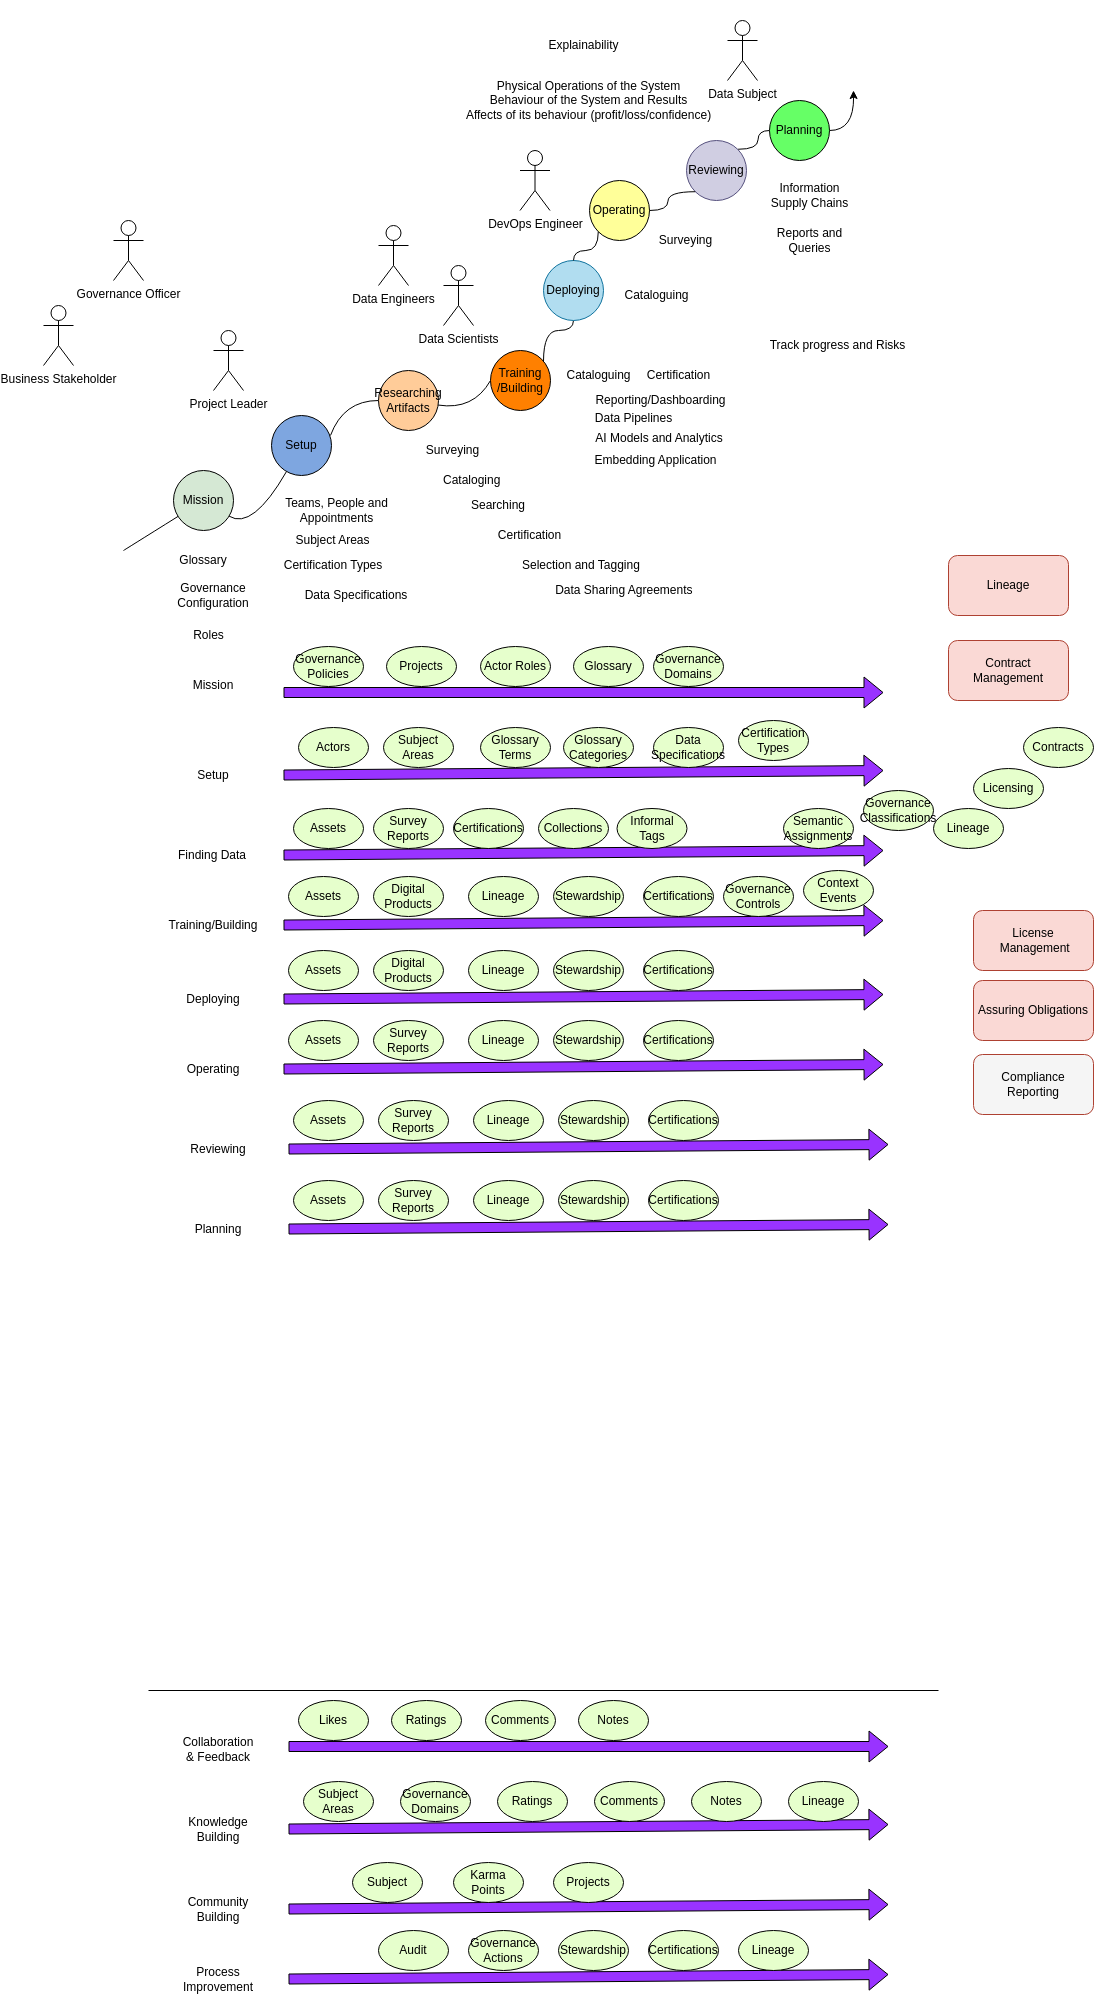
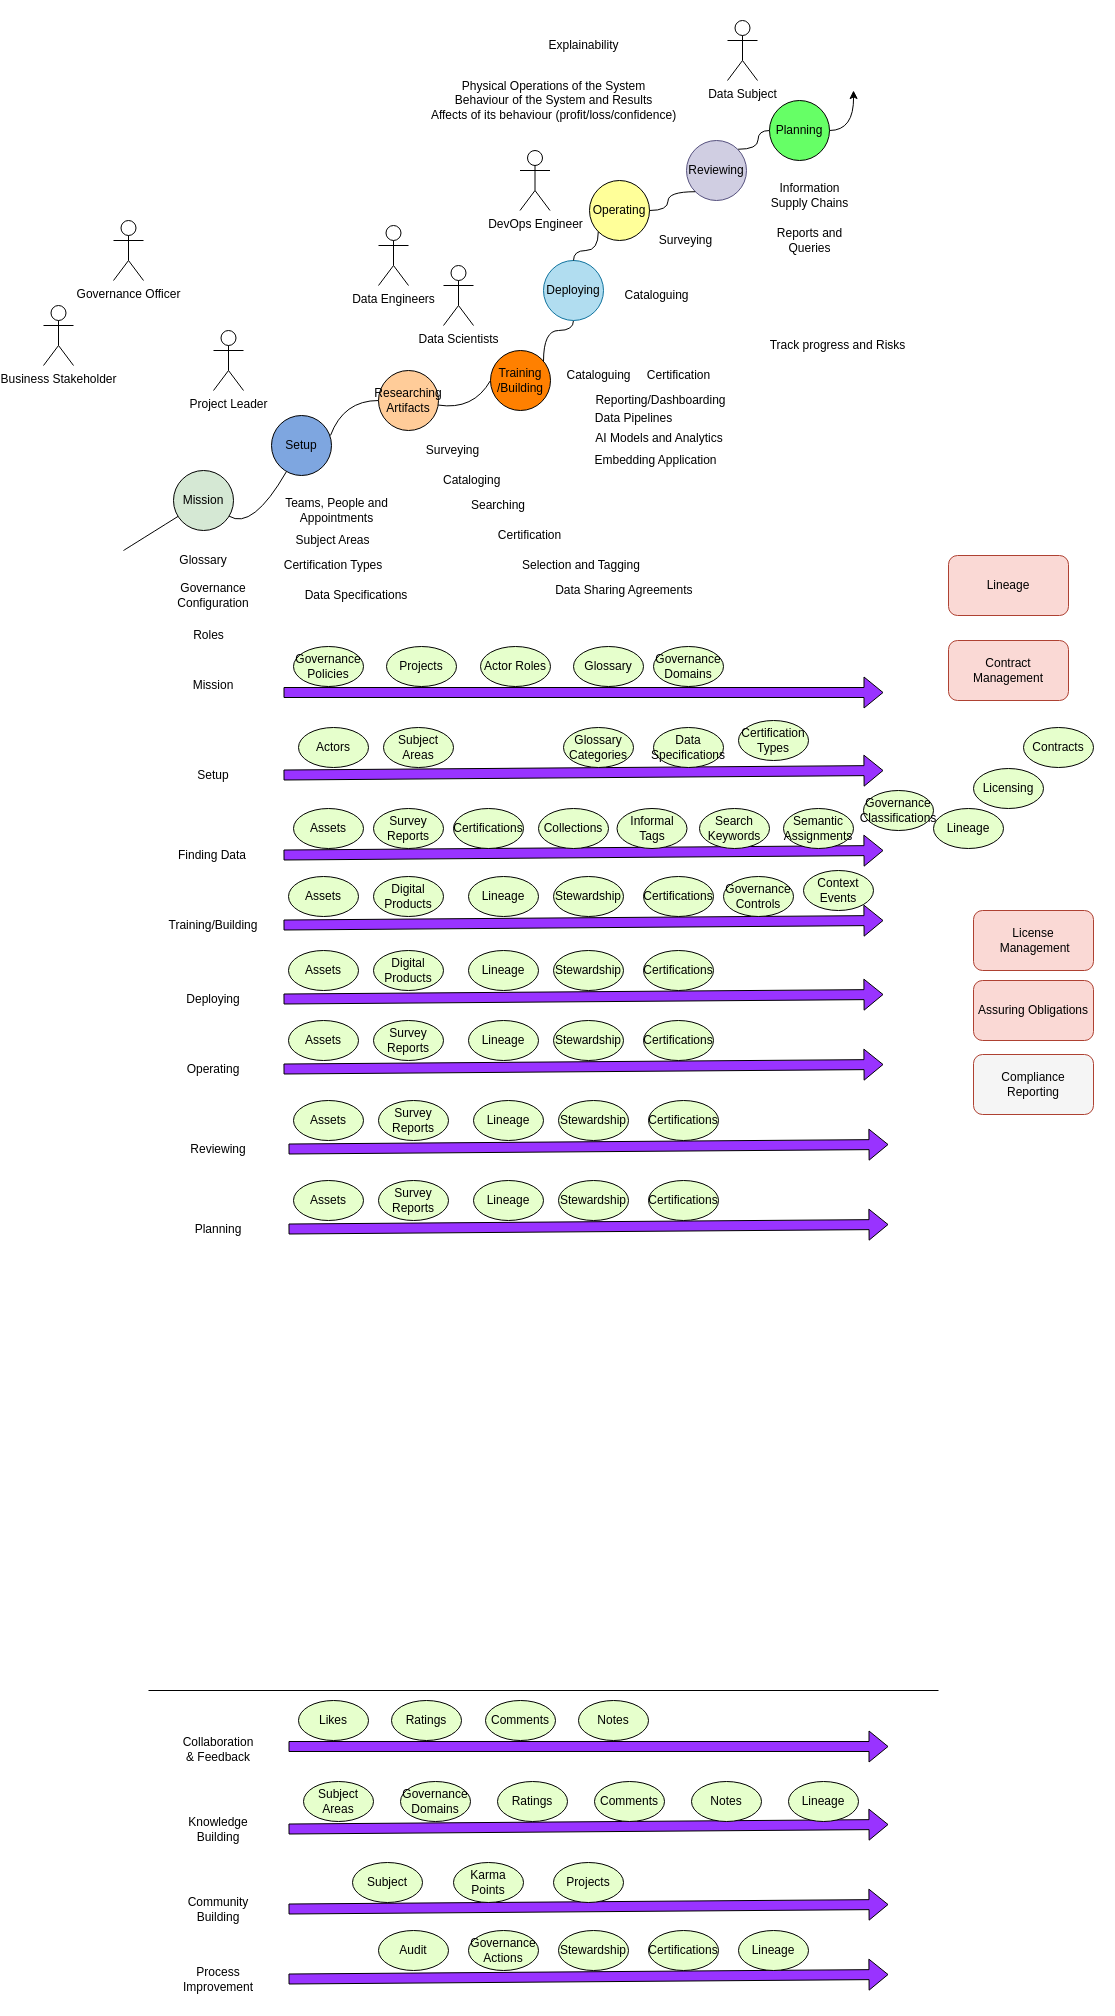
(589, 101) -> (554, 101)
(516, 748) -> none
none -> (735, 829)
